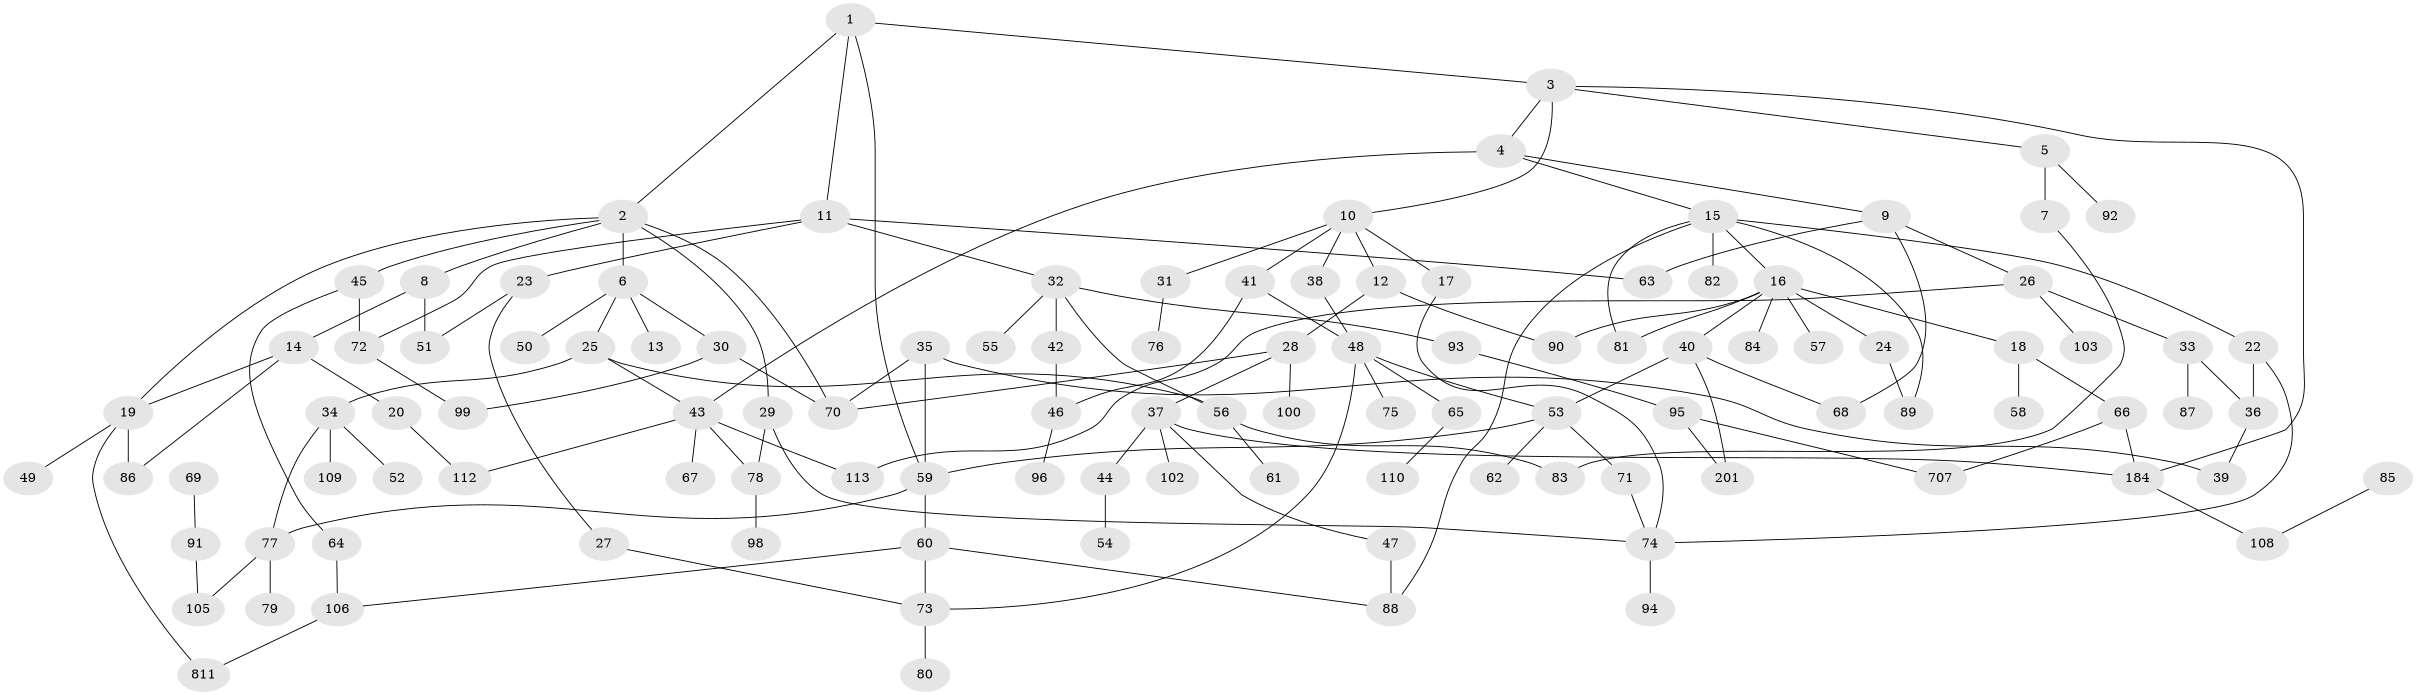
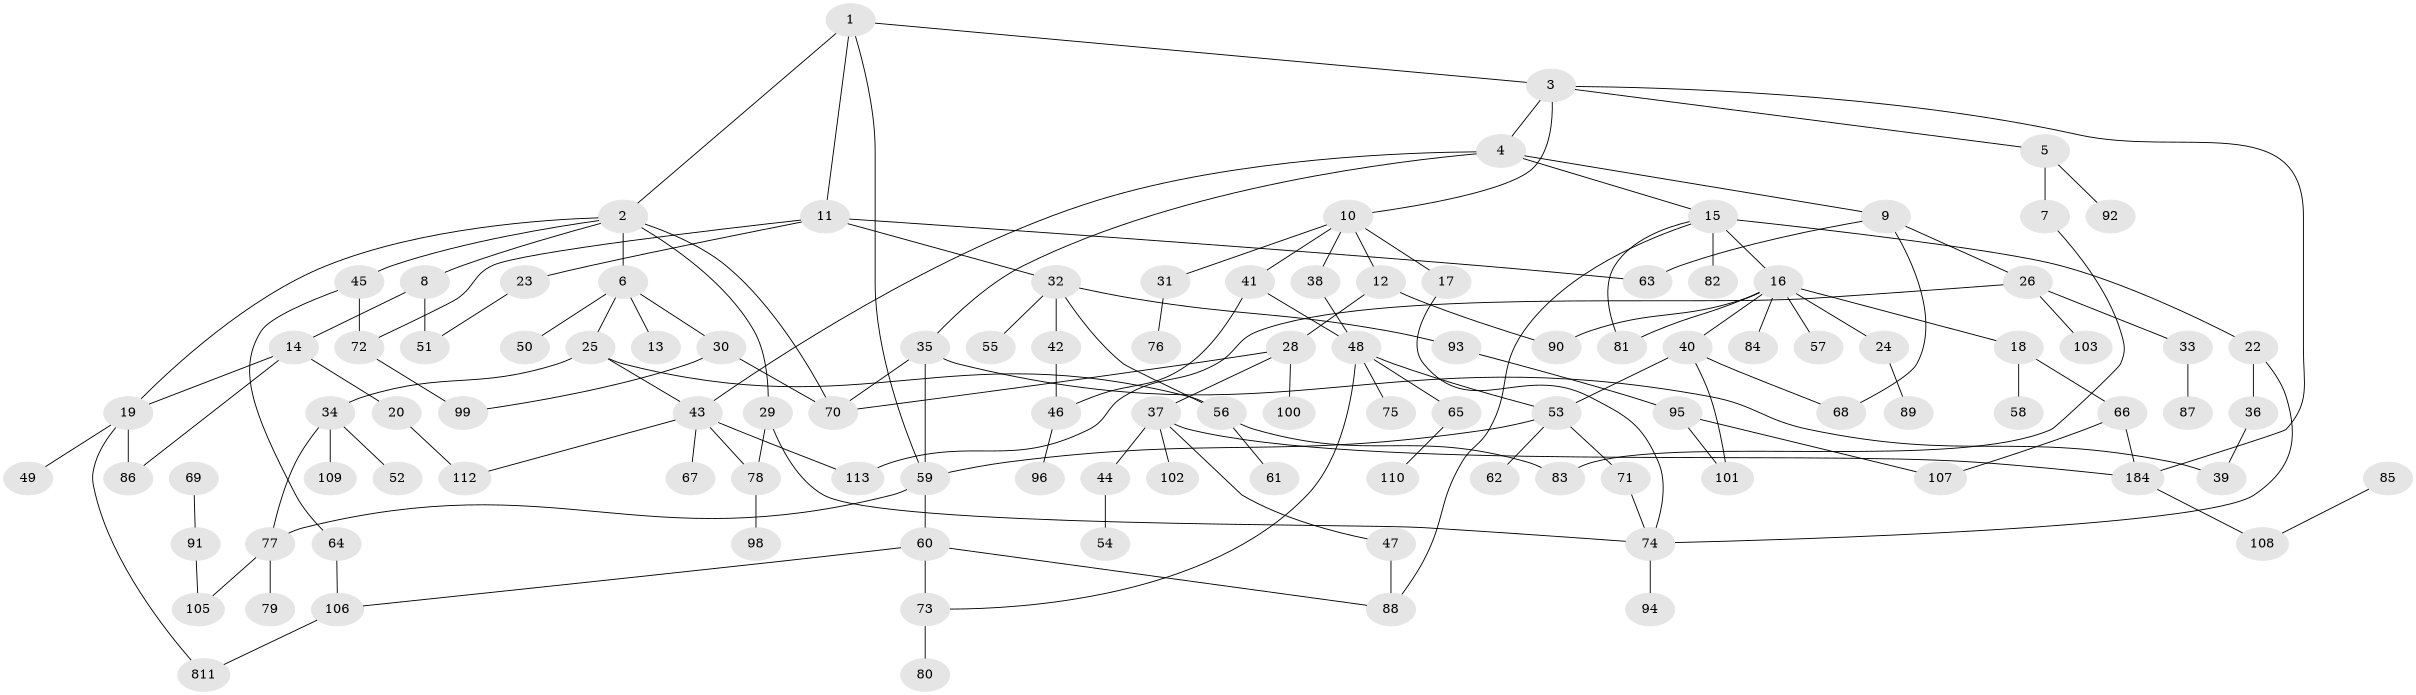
none -> (1192, 204)
(1866, 278) -> none
(2221, 380) -> none
(1728, 479) -> (1728, 479)
(1940, 479) -> (1940, 479)
(604, 544) -> none
